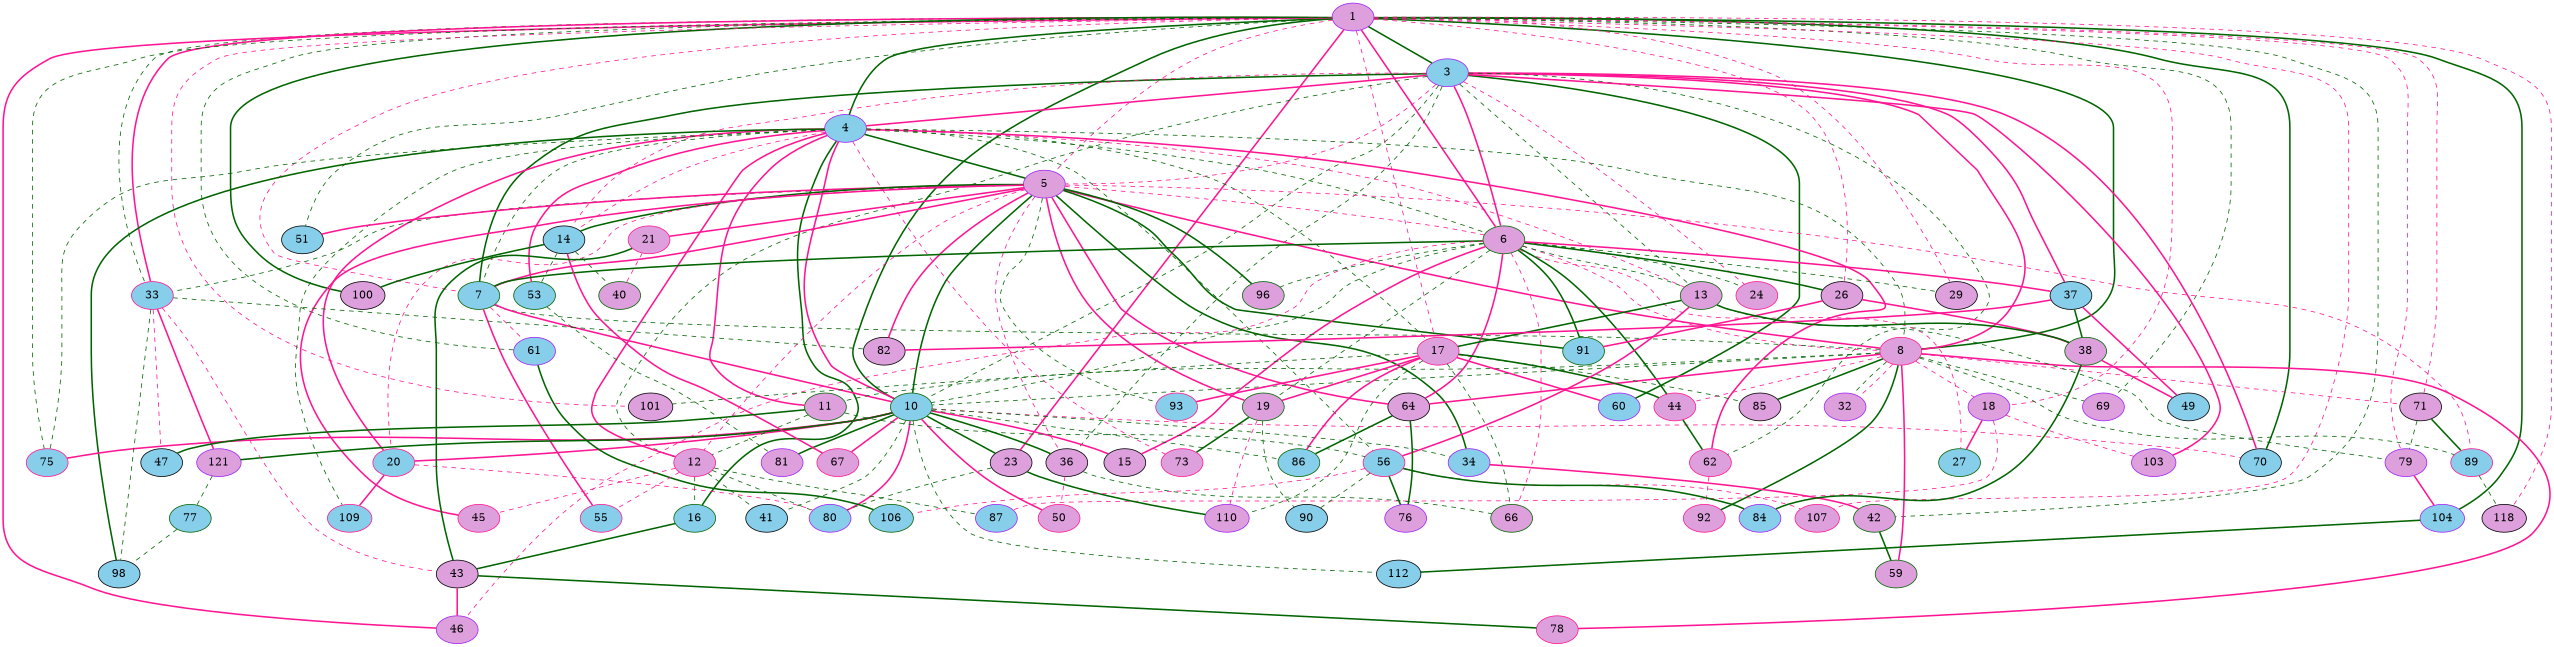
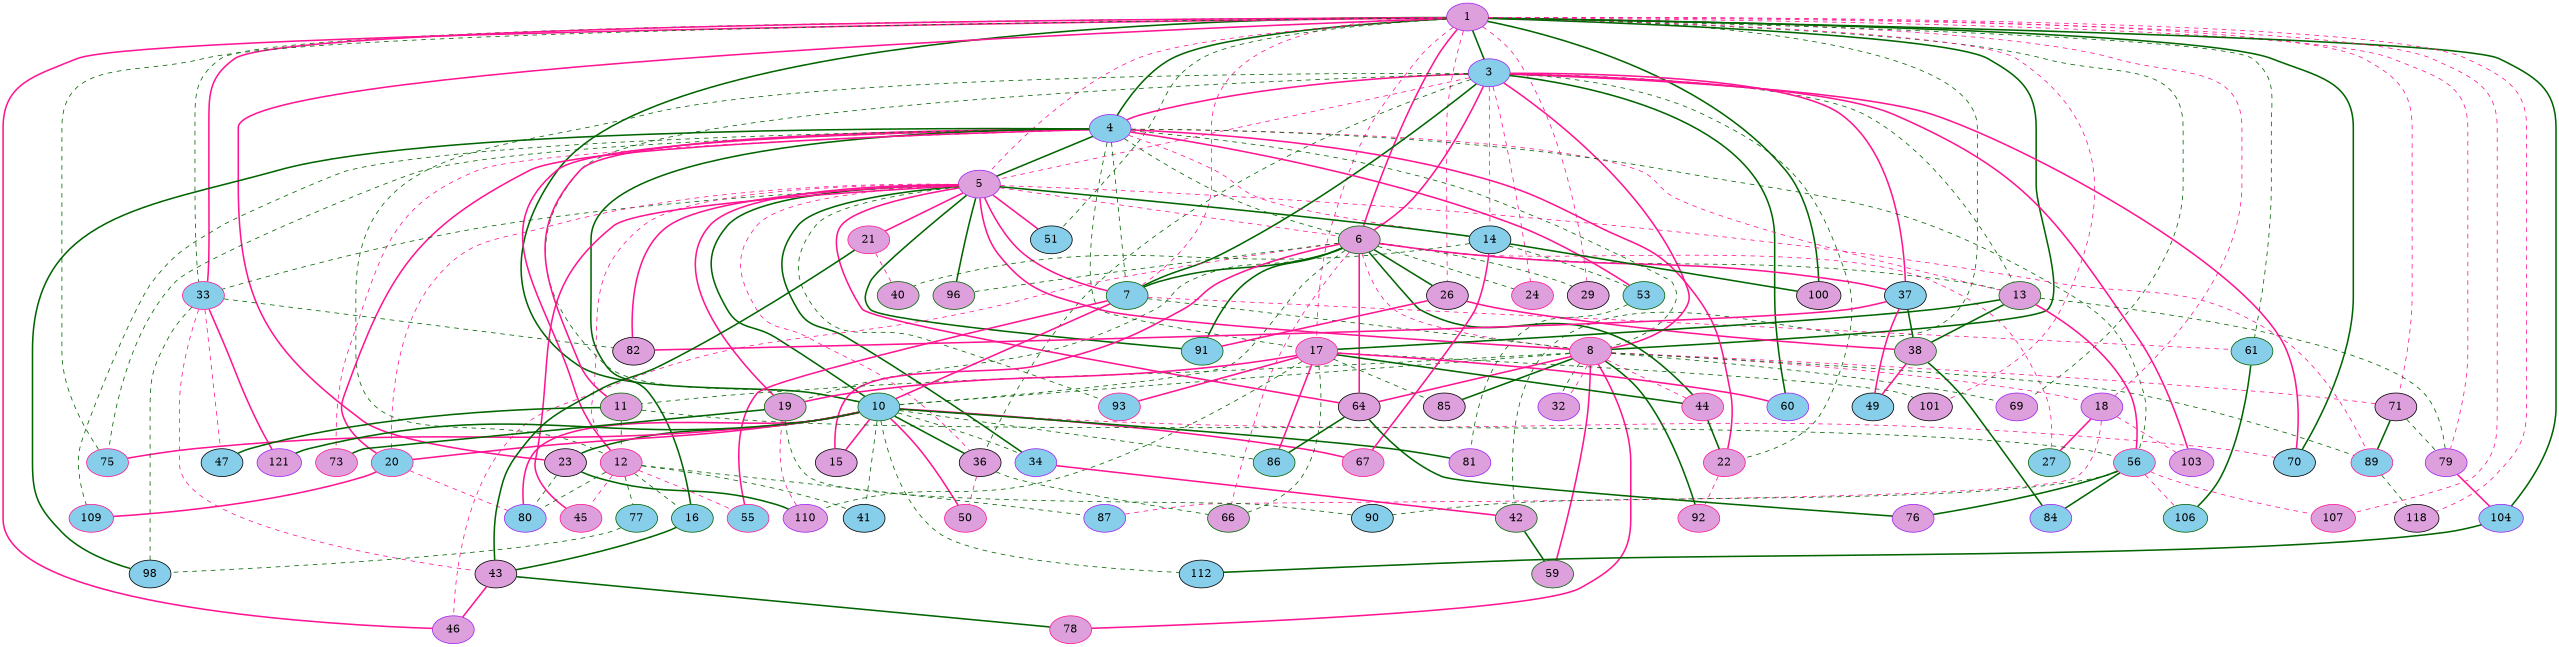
(805, 290) -> none
(535, 351) -> (2252, 351)
(1710, 463) -> (1724, 463)
(205, 491) -> (629, 491)
